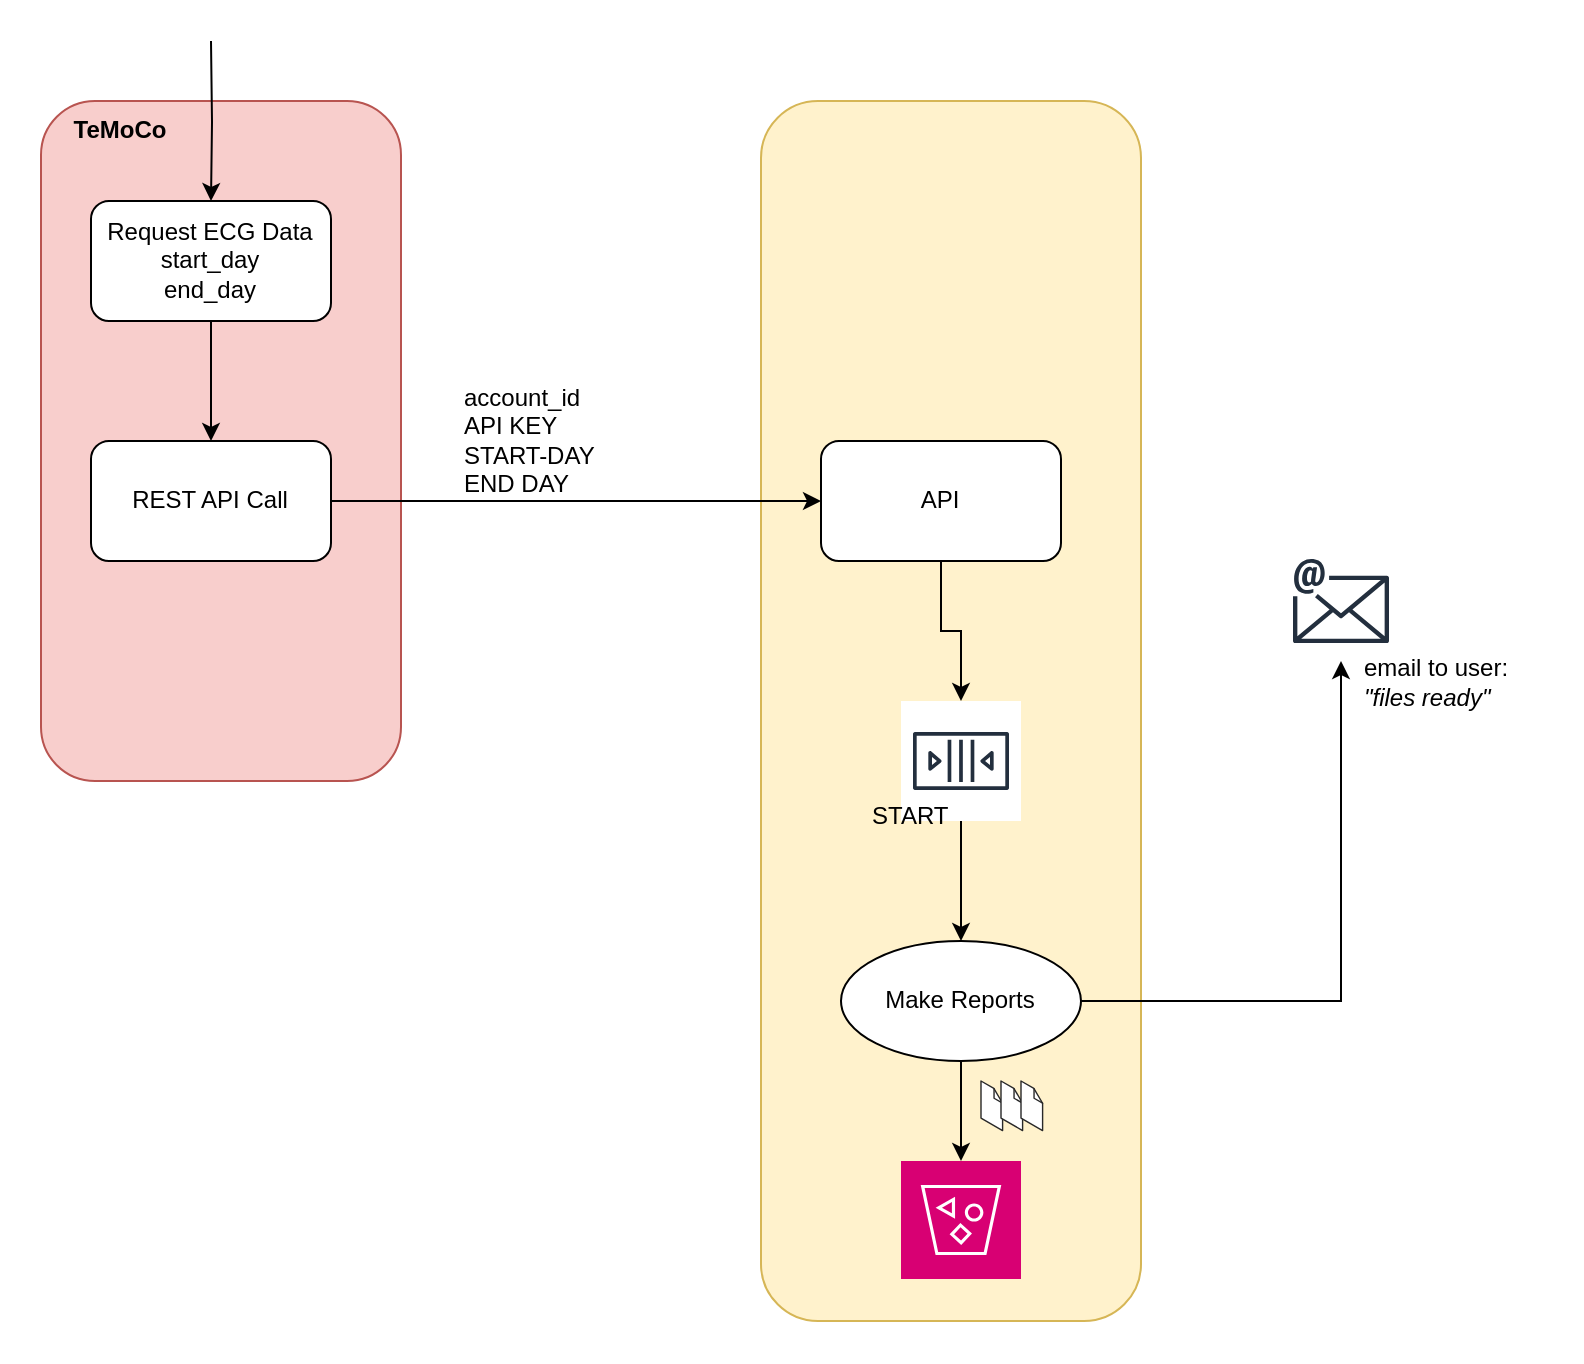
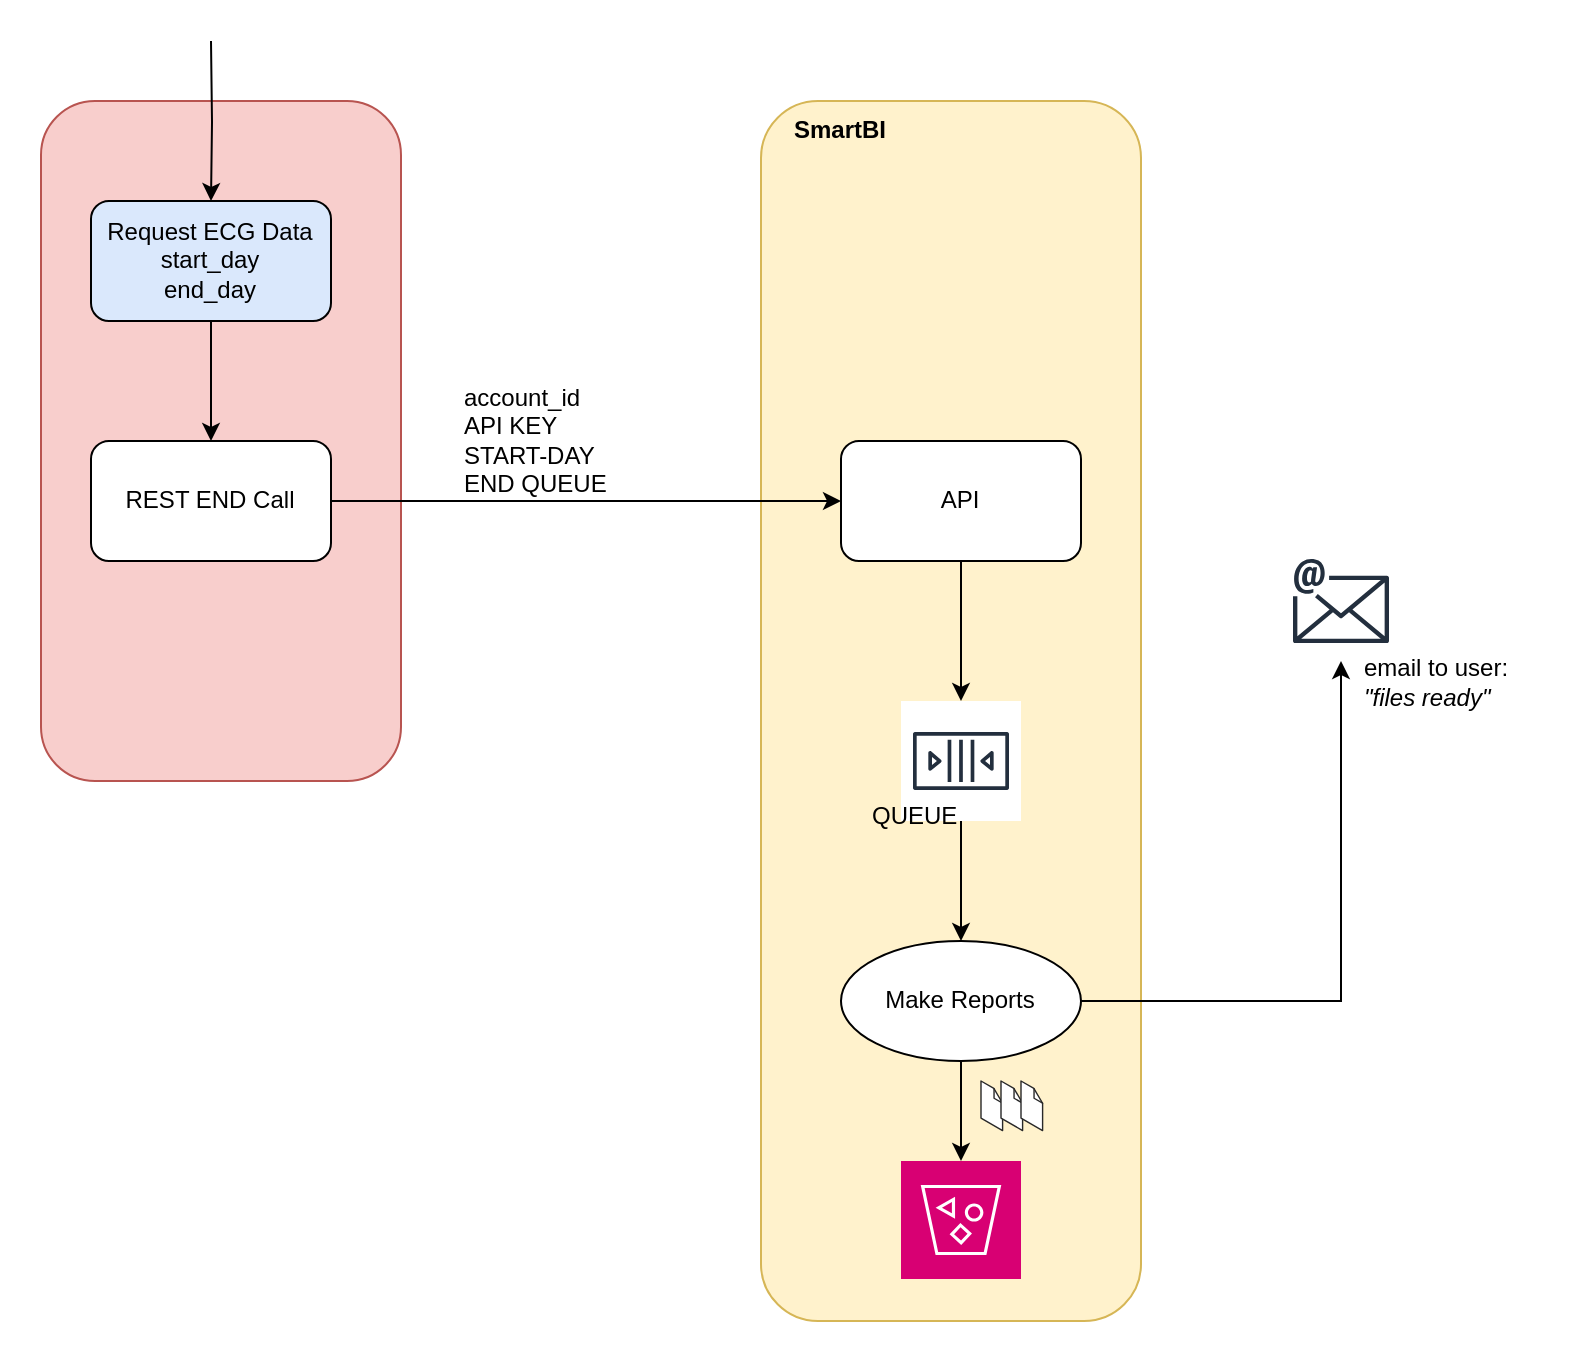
(121, 131) -> none
none -> (841, 131)
(211, 261) -> (211, 261)
(529, 441) -> (529, 441)
(211, 501) -> (211, 501)
(941, 501) -> (961, 501)
(907, 817) -> (907, 817)
